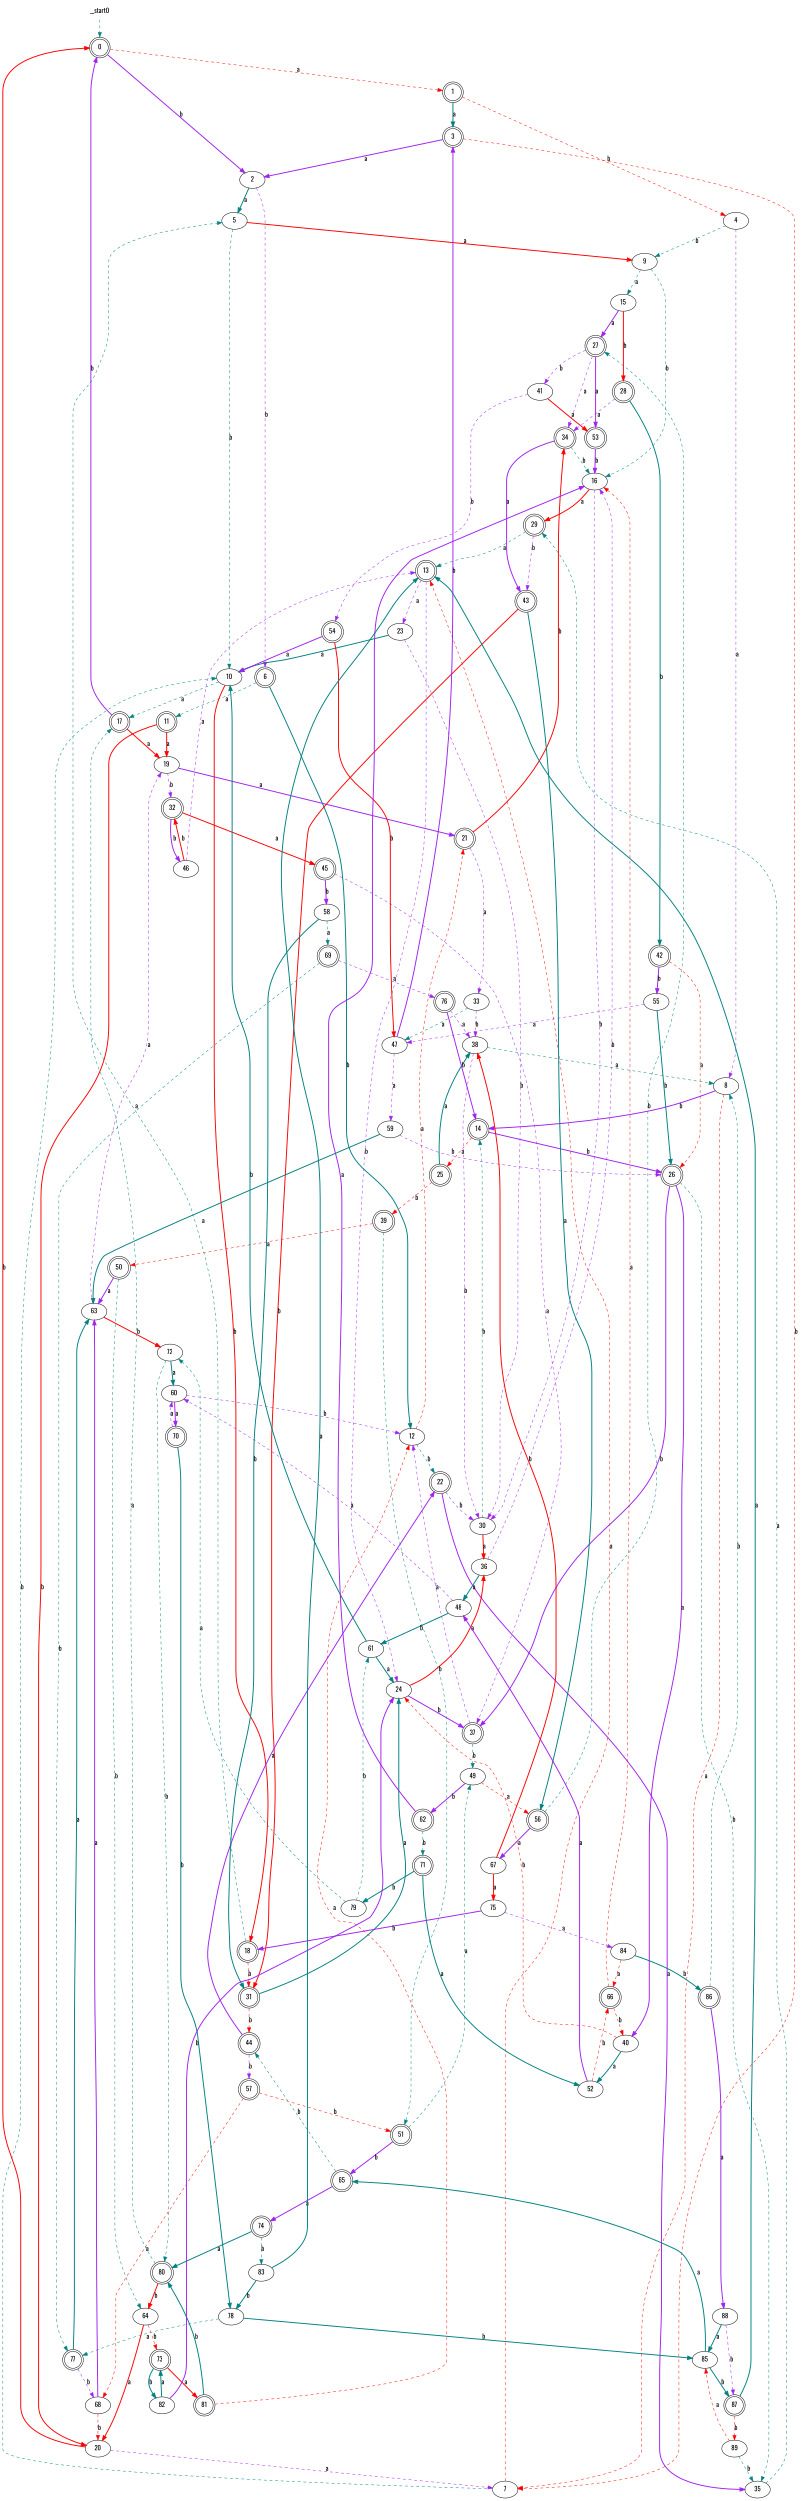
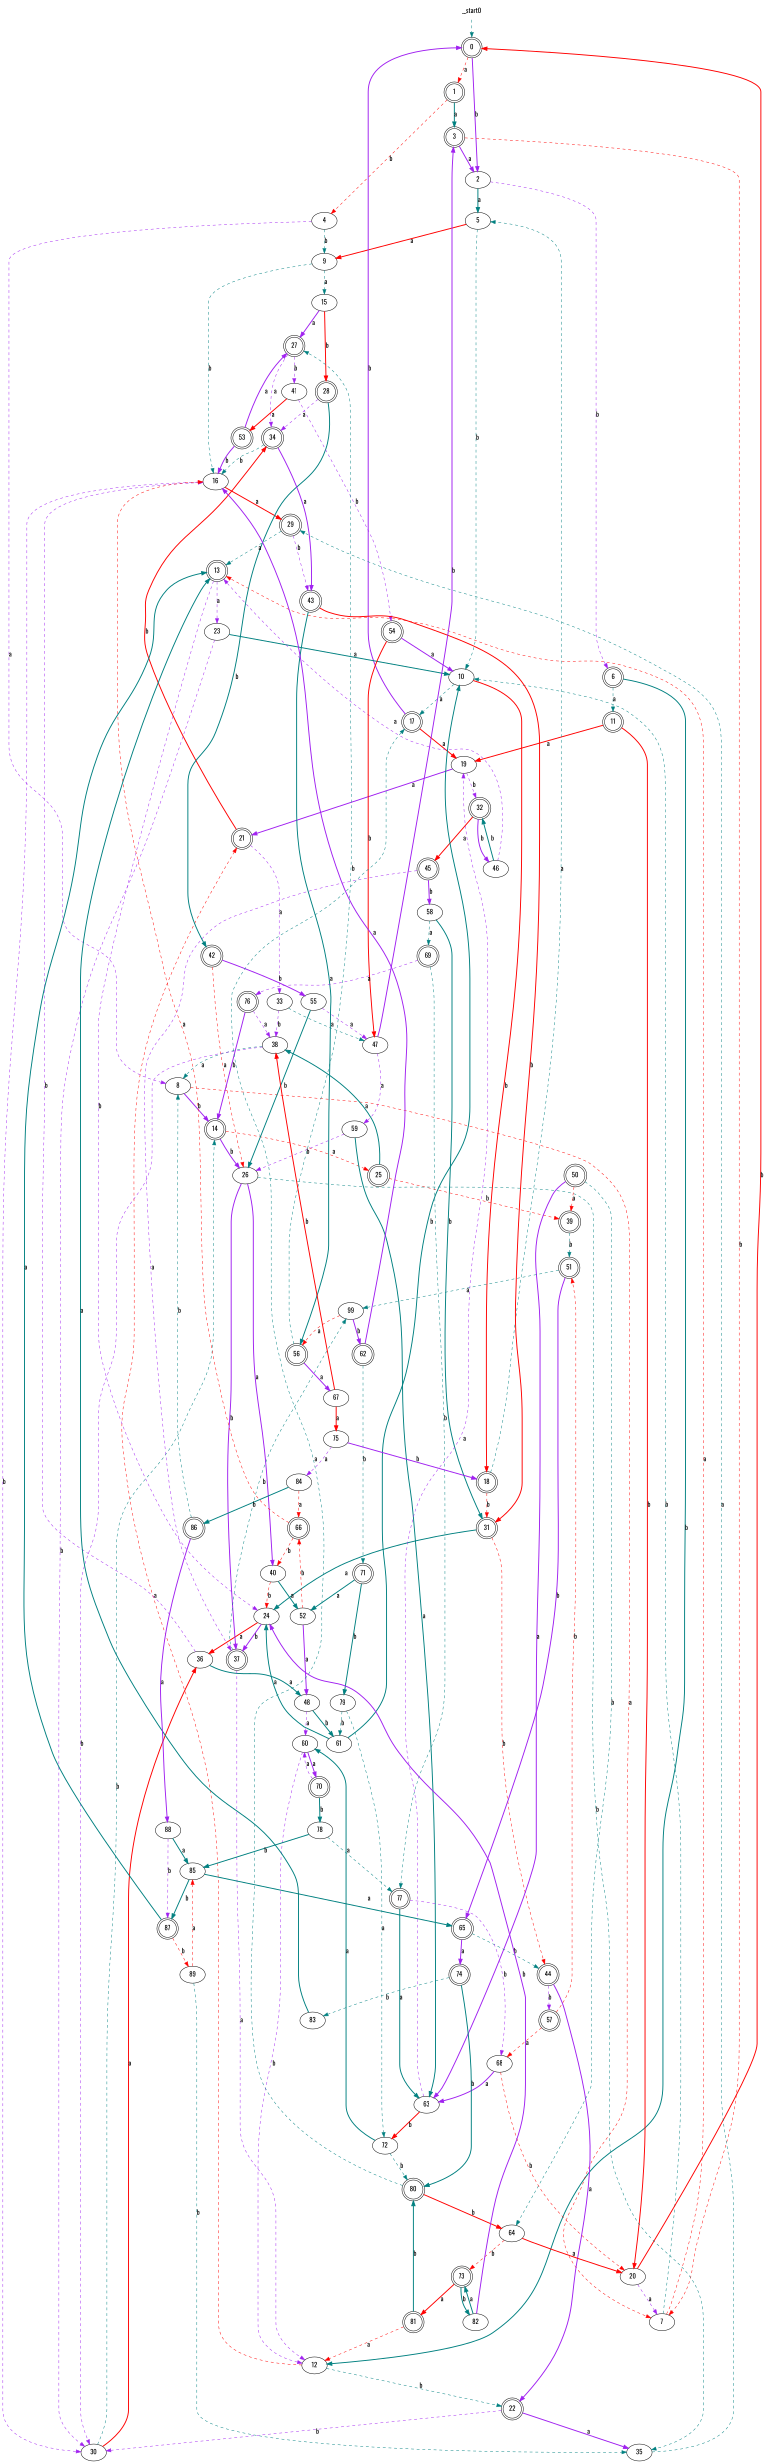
(596, 389) -> (260, 390)
(180, 842) -> (489, 842)
(672, 1175) -> (245, 1175)
(254, 1244) -> (573, 1197)
(473, 1777) -> (351, 1311)
(219, 2249) -> (473, 2084)
(248, 2293) -> none
